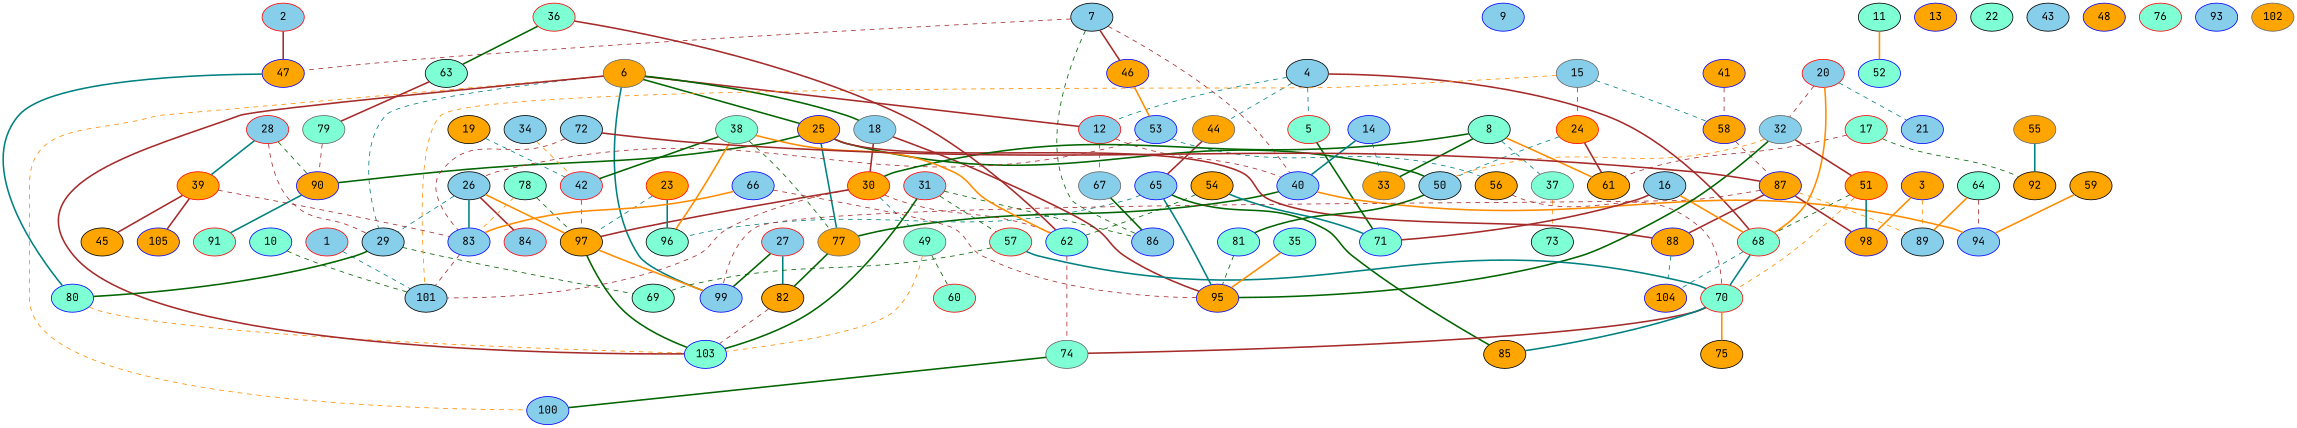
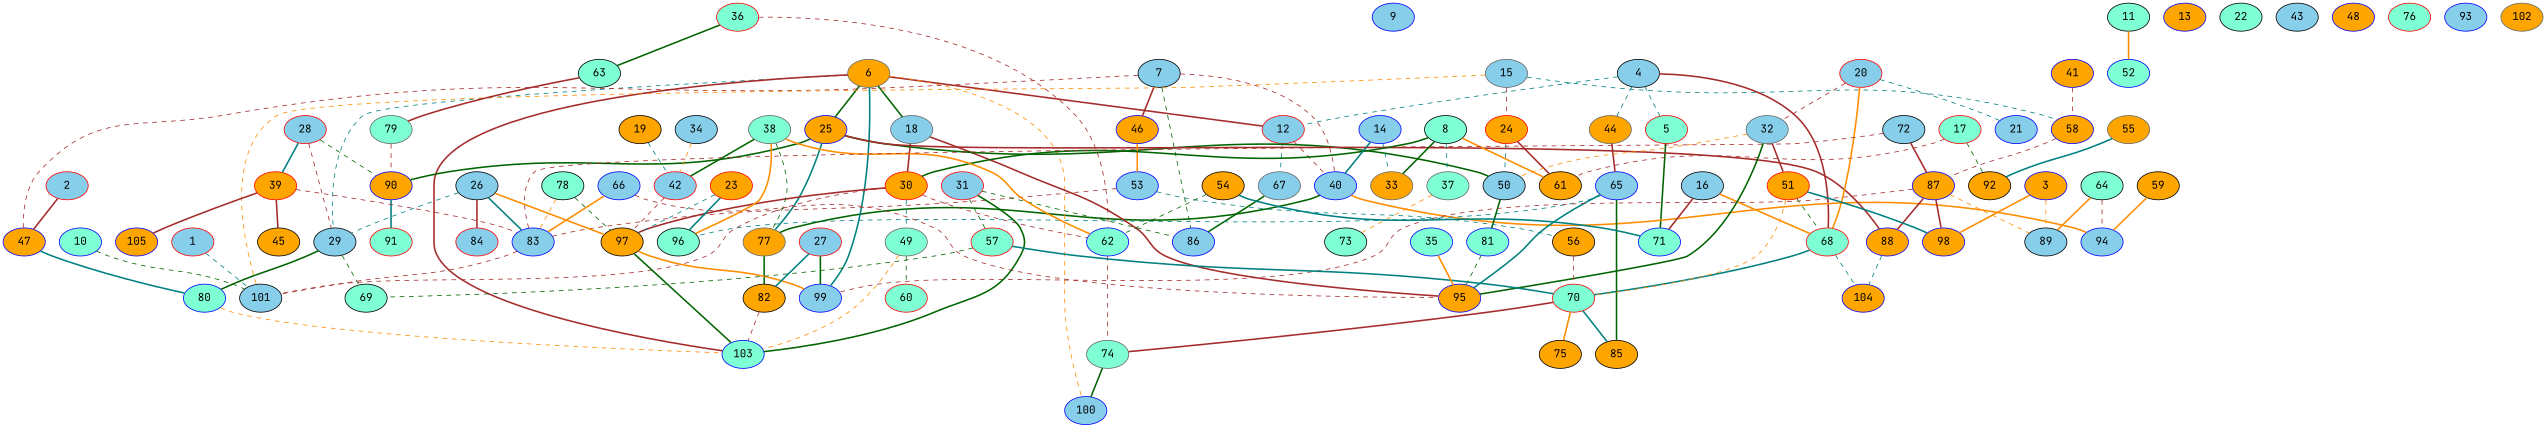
(820, 82) -> (984, 56)
(812, 158) -> (890, 206)
